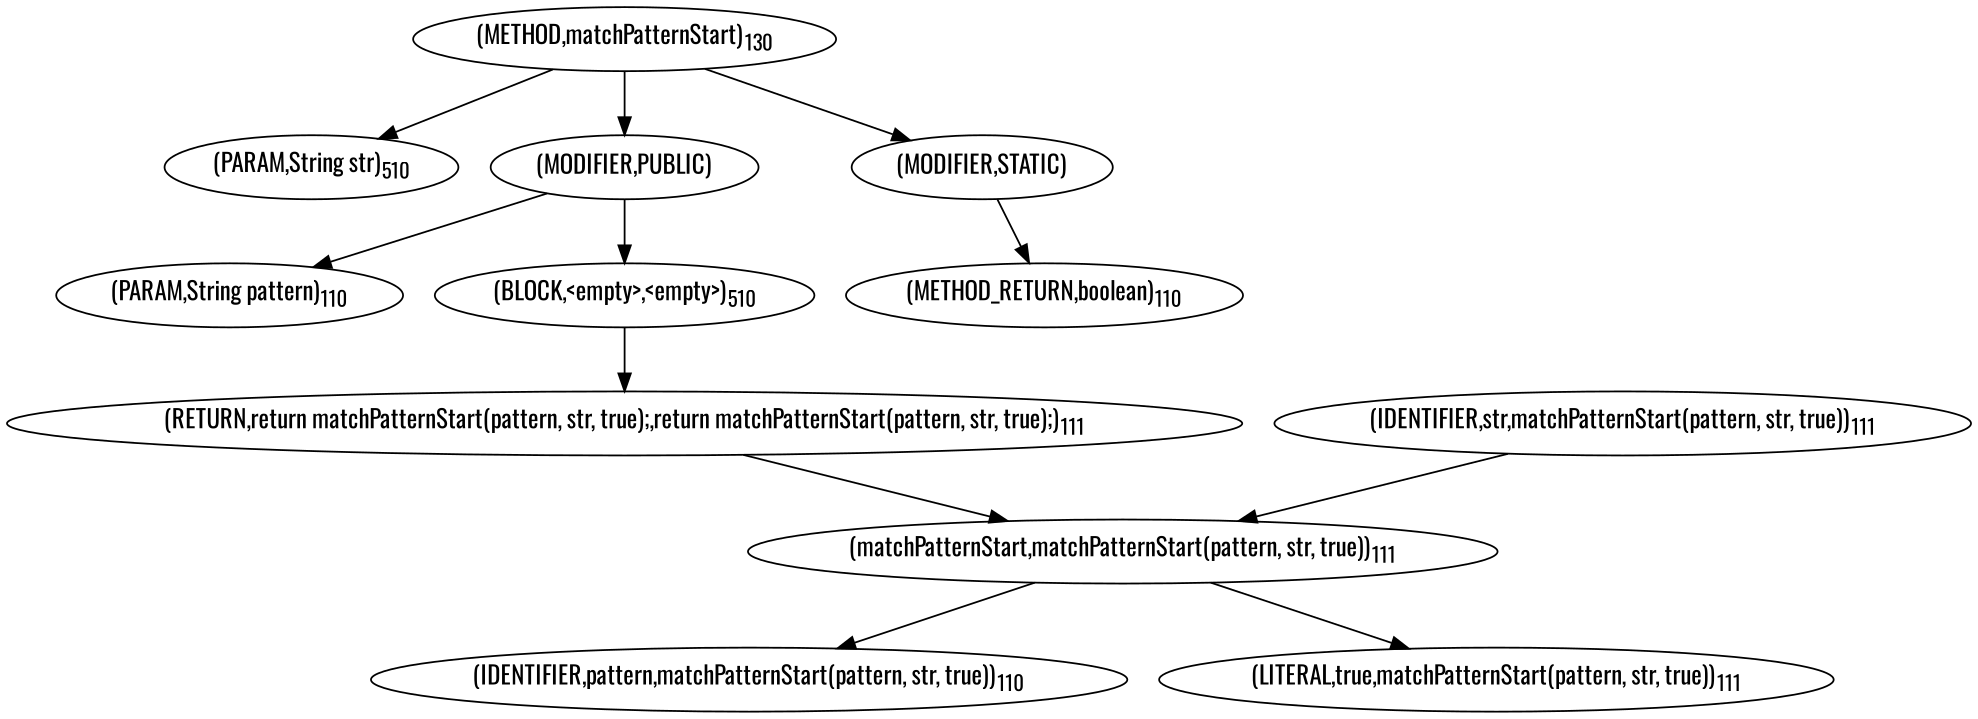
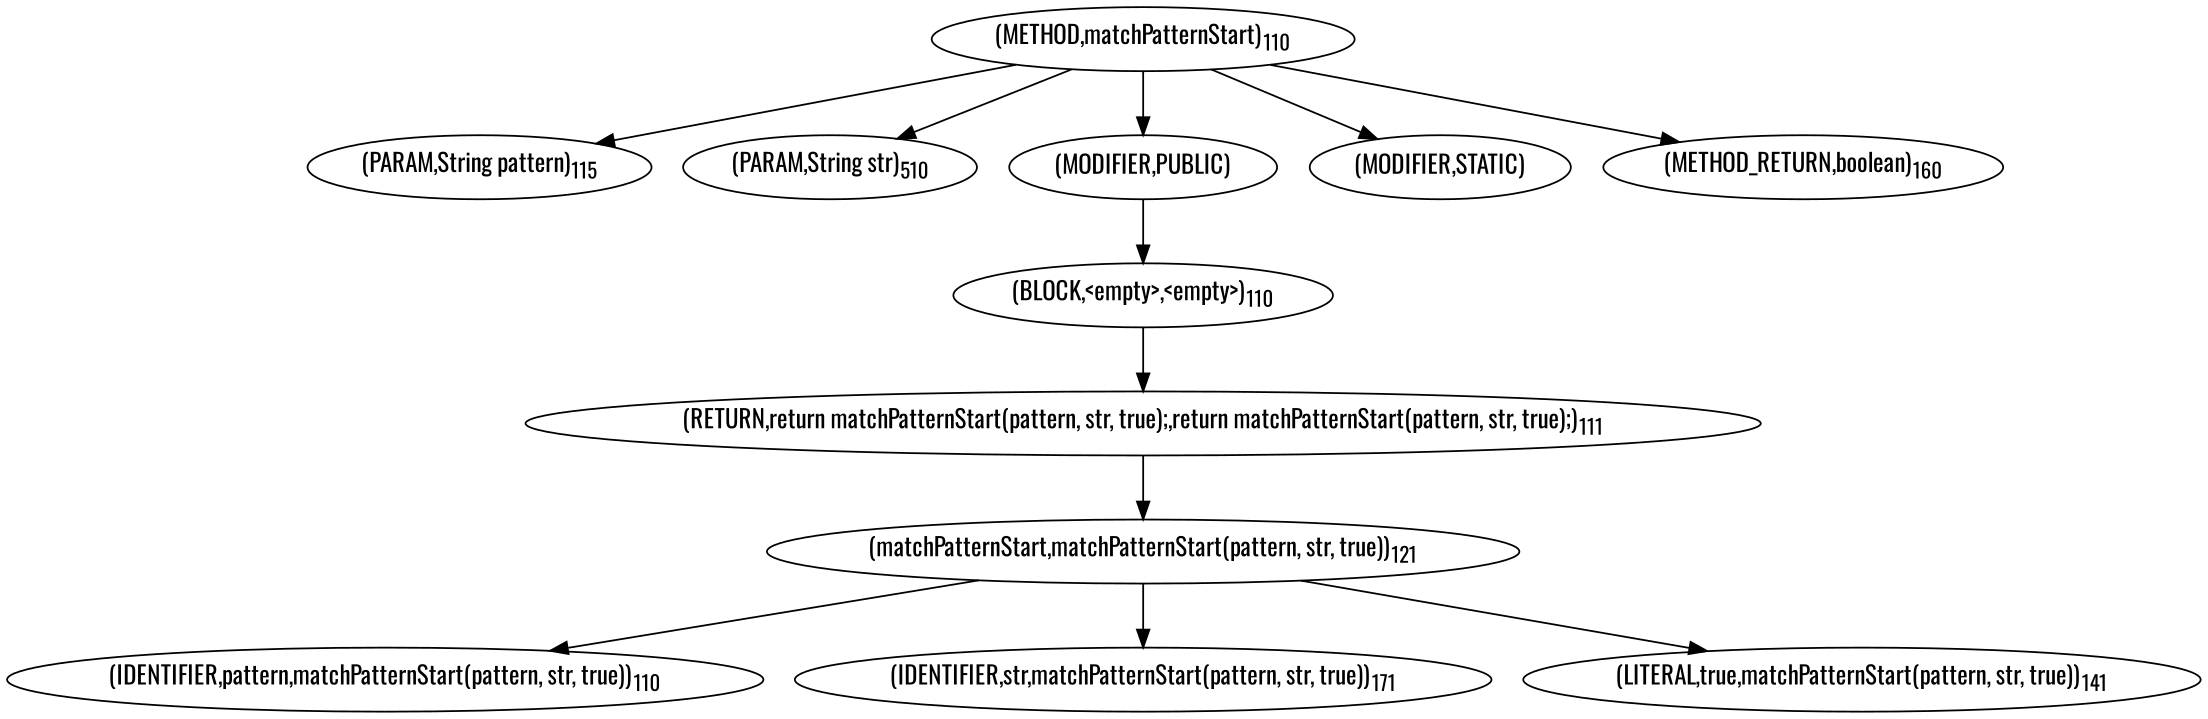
(759, 36) -> (1277, 36)
(1009, 223) -> (1466, 102)
(439, 228) -> (815, 103)
(335, 293) -> (585, 165)
(742, 293) -> (1261, 293)
(1169, 293) -> (1928, 165)
(1864, 421) -> (1384, 677)
(1382, 485) -> (1143, 607)
(1384, 549) -> (1405, 549)
(1729, 677) -> (2095, 677)
